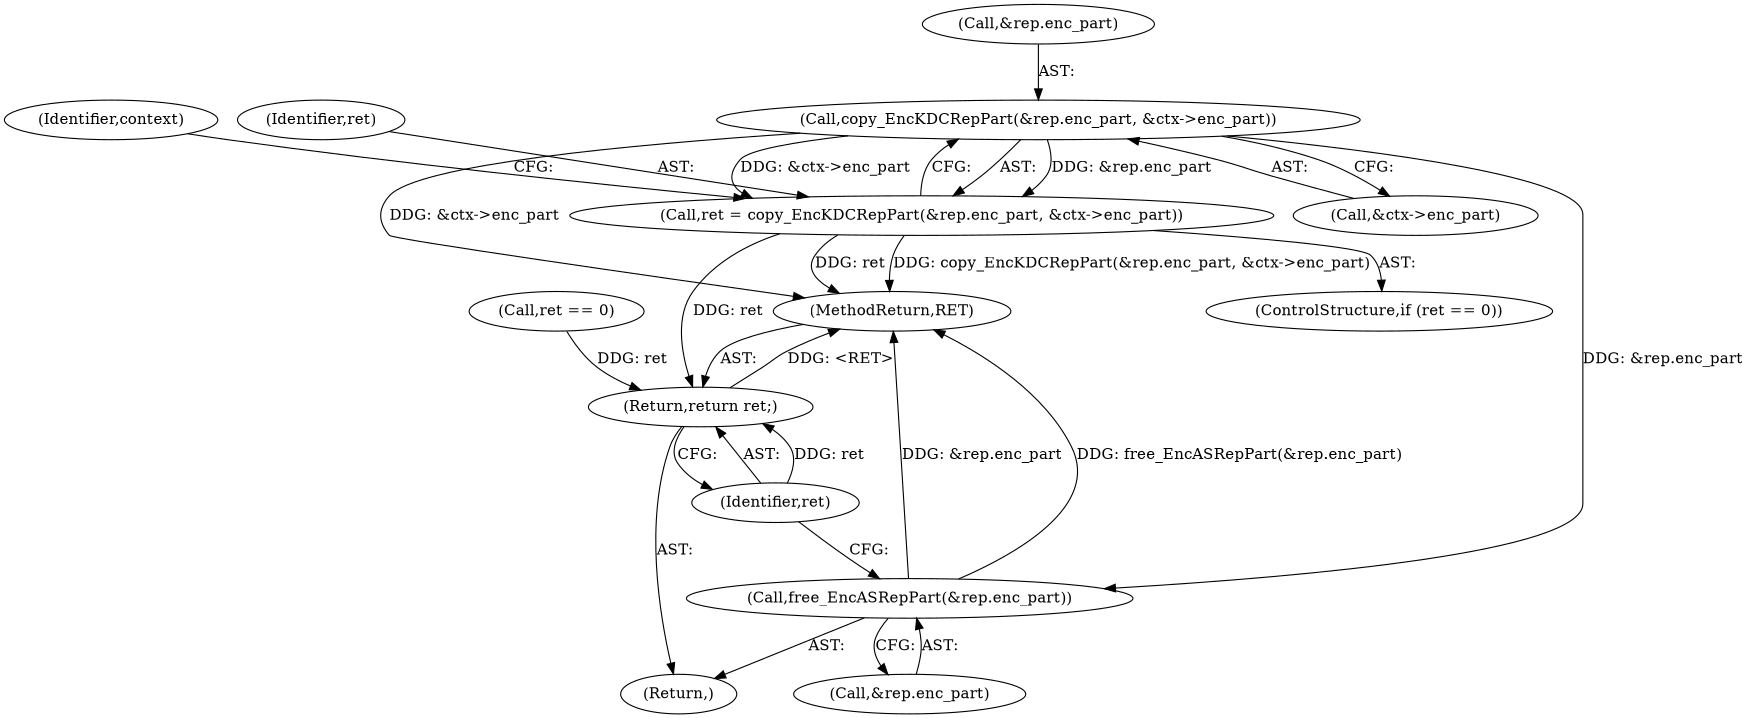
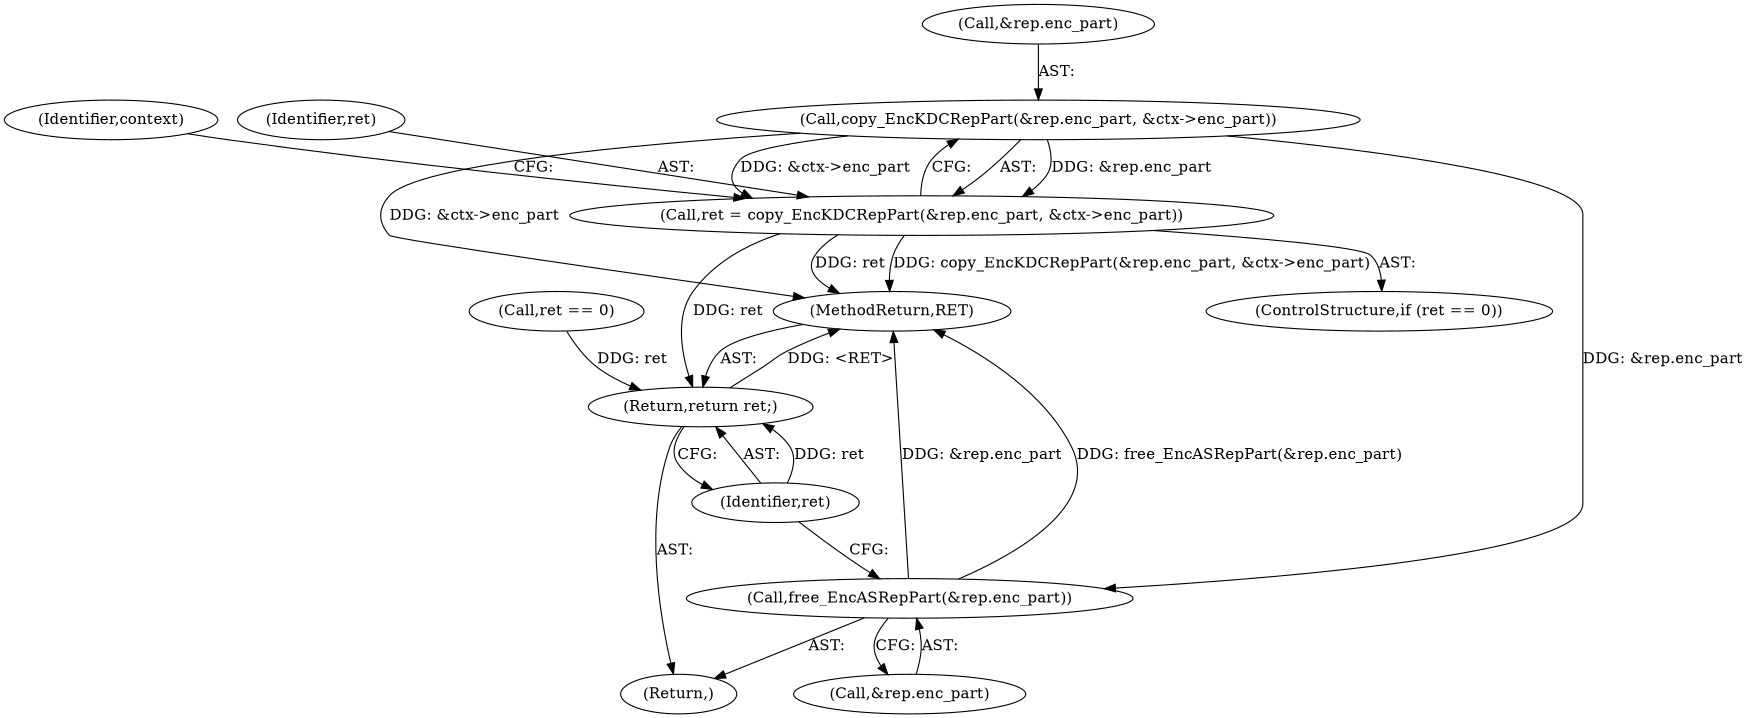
(1416, 216) -> none
